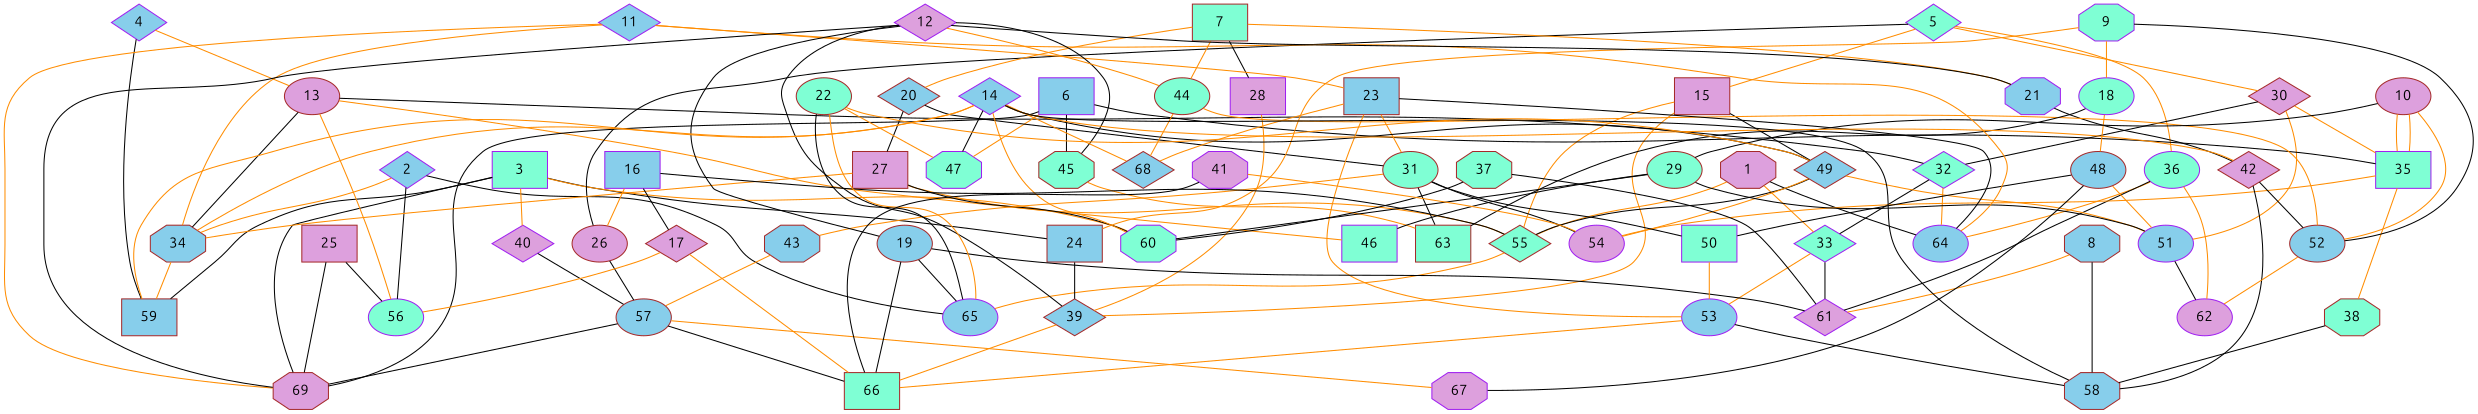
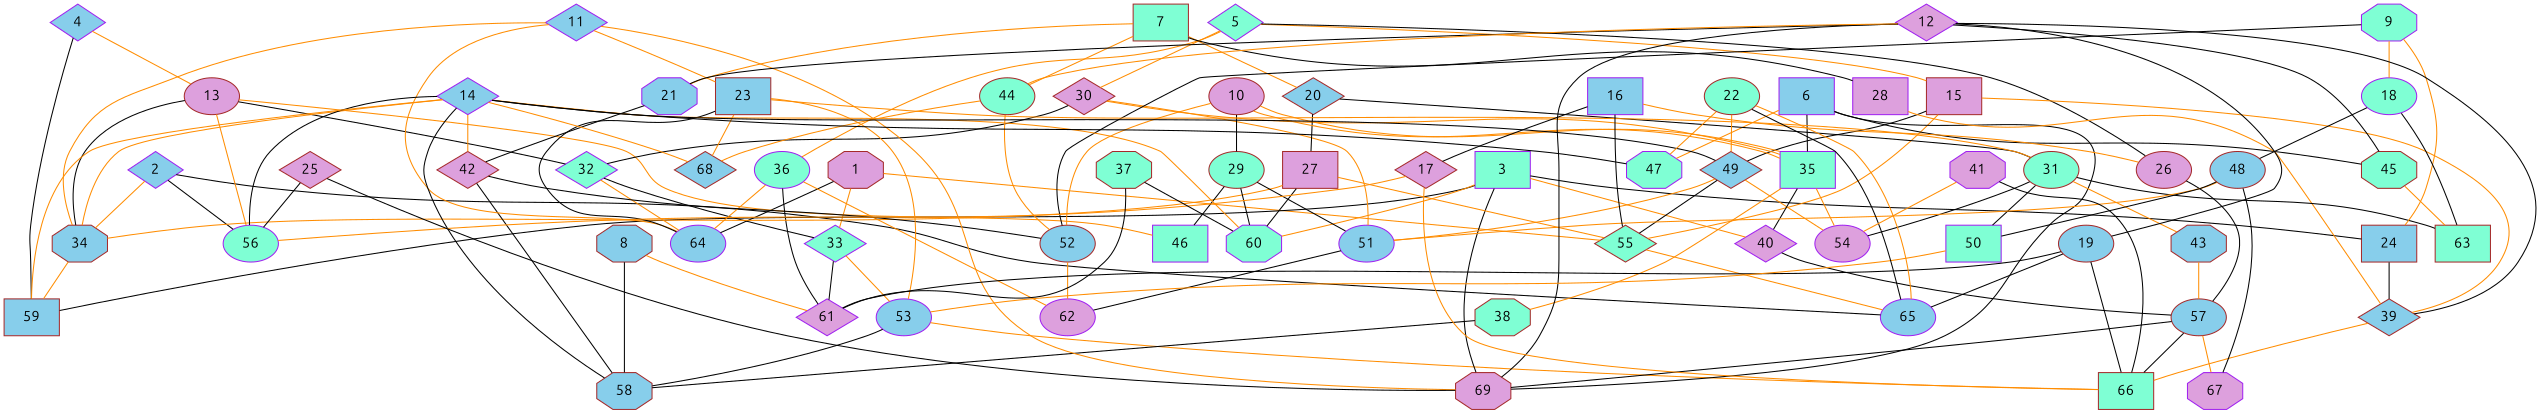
none -> (312, 122)
(2102, 133) -> (2313, 133)
none -> (1785, 209)
(329, 244) -> (310, 170)
